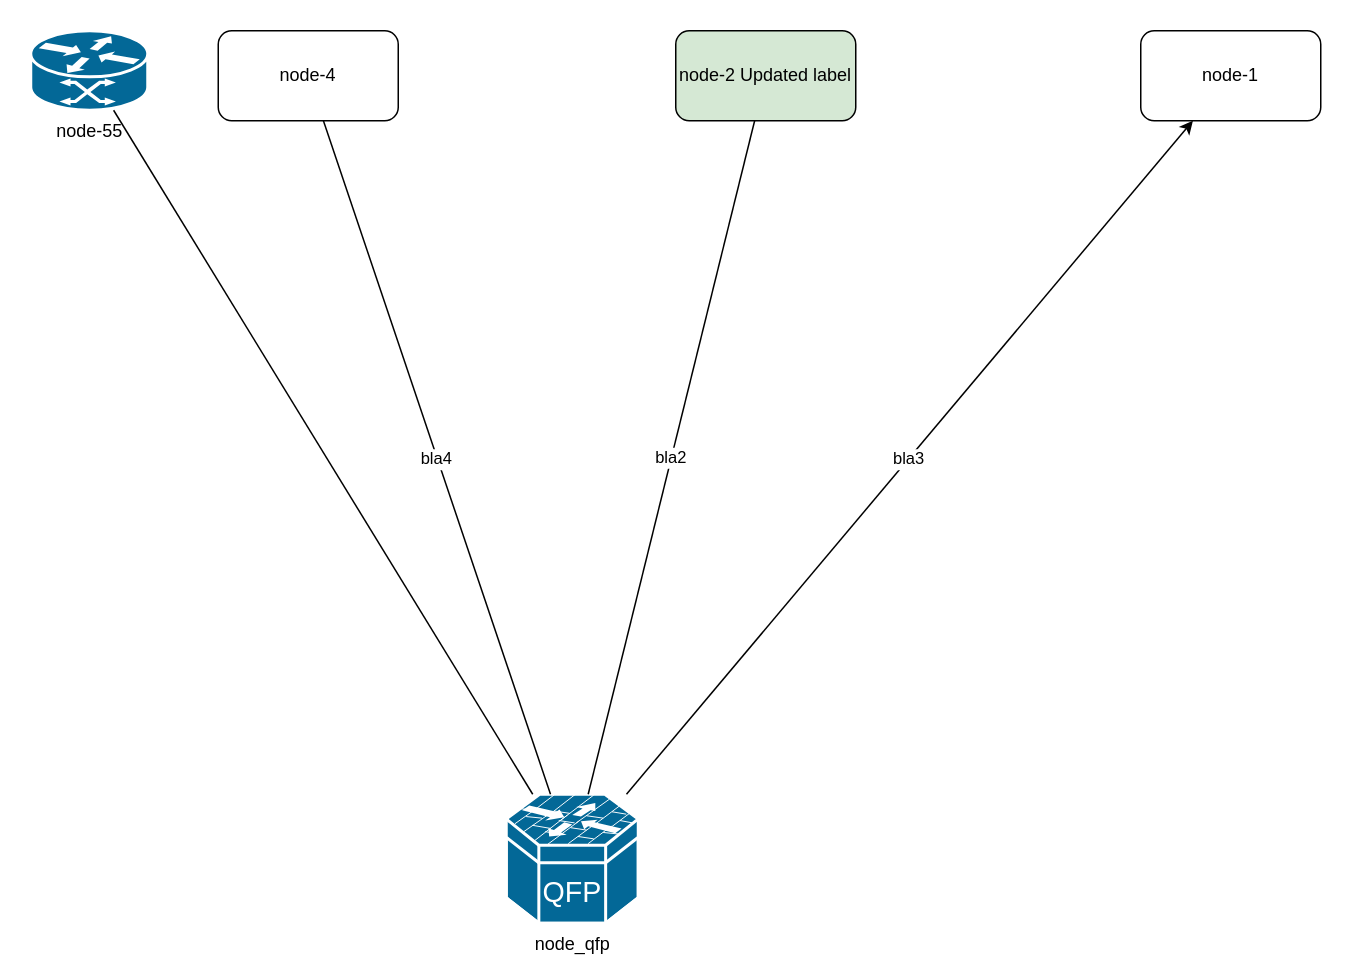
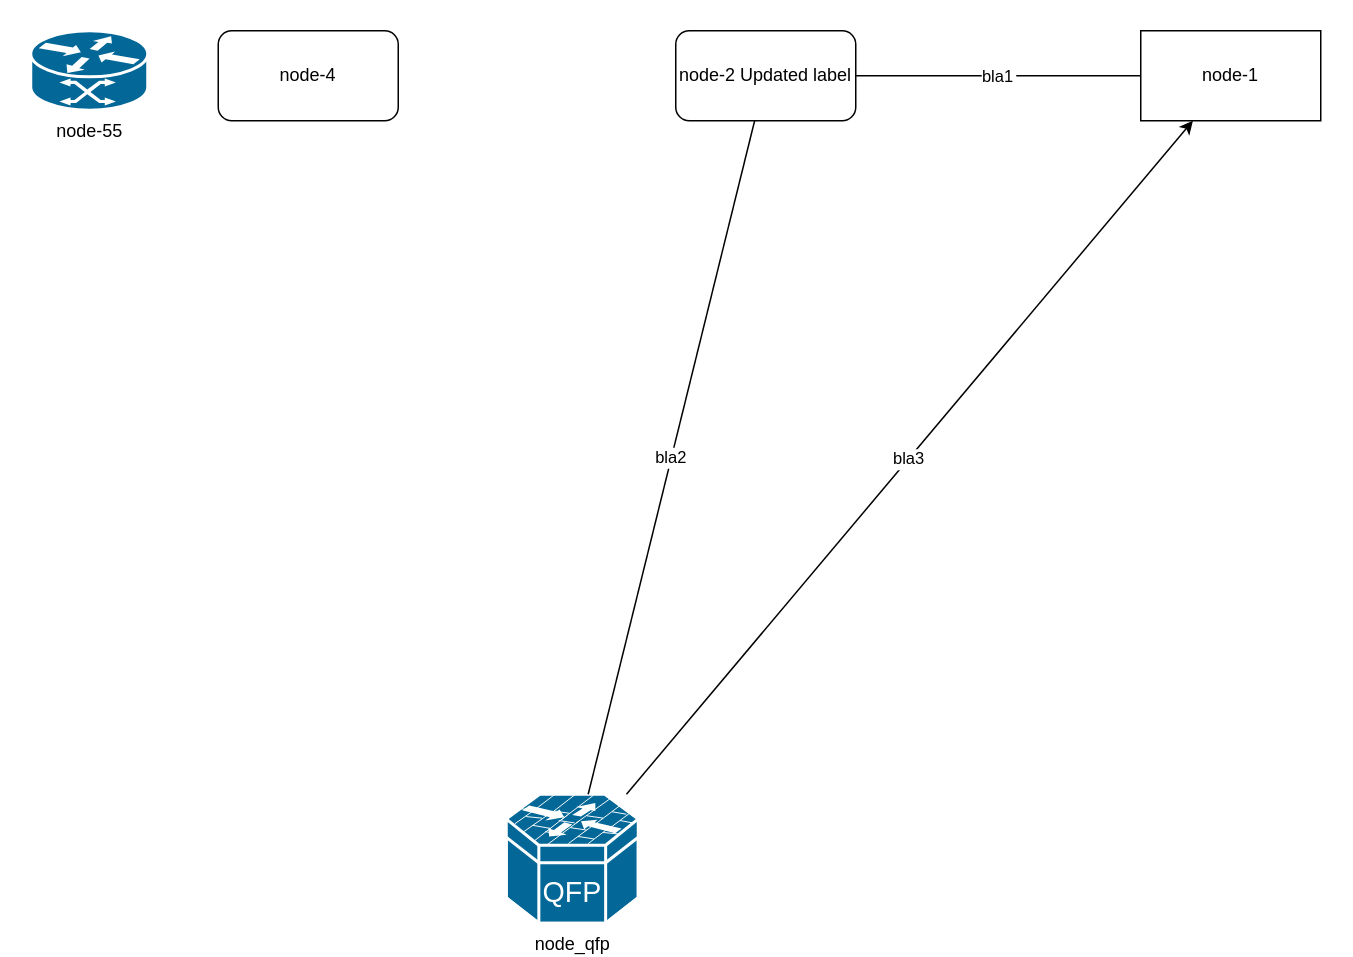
(766, 76) -> (766, 76)
none -> (999, 76)
(1231, 76) -> (1231, 76)
(323, 452) -> none
(437, 458) -> none
